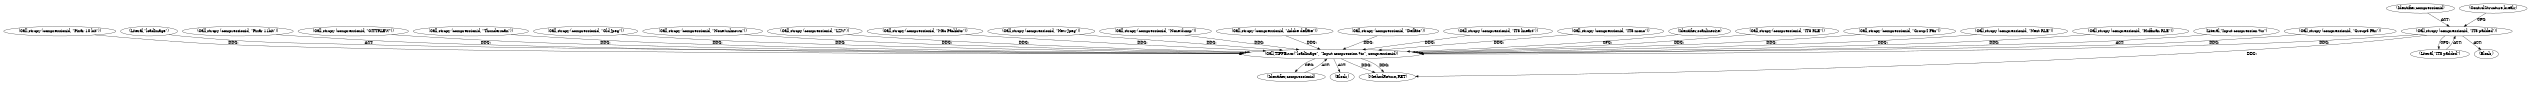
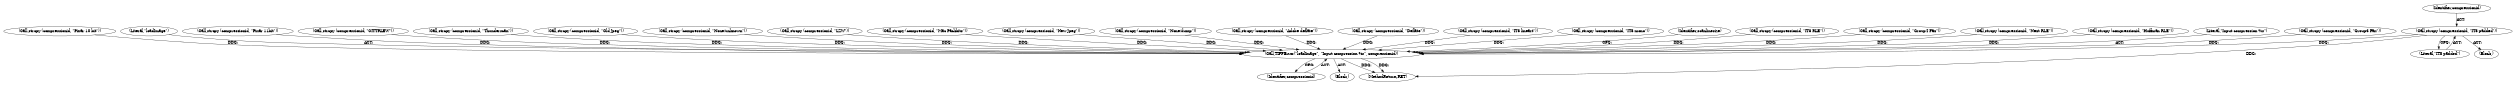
(2493, 8) -> none
